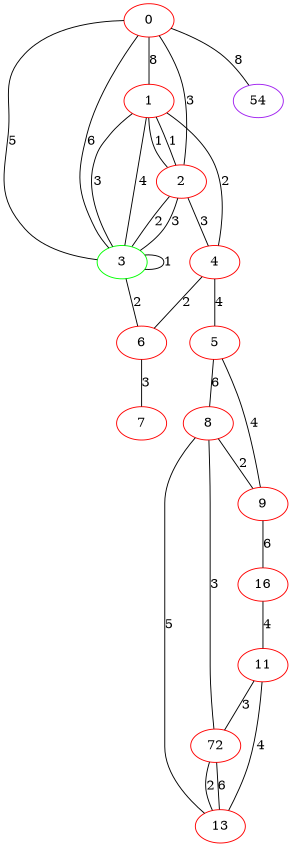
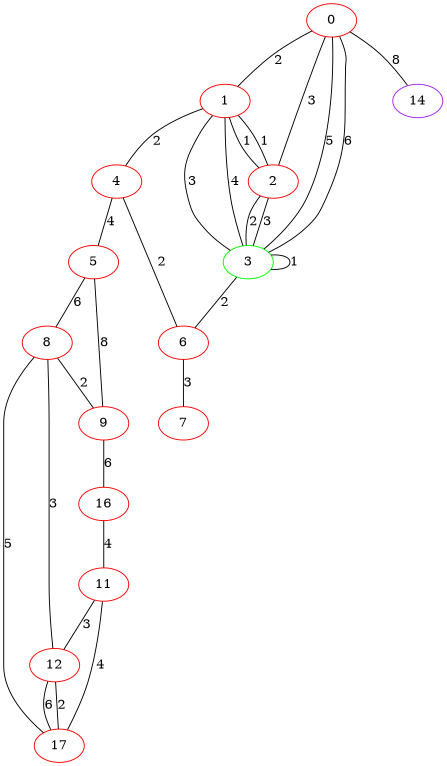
(154, 61) -> (279, 61)
(258, 101) -> (418, 101)
(198, 222) -> none
(255, 423) -> (105, 343)
(216, 746) -> (55, 665)
(220, 826) -> (59, 746)
